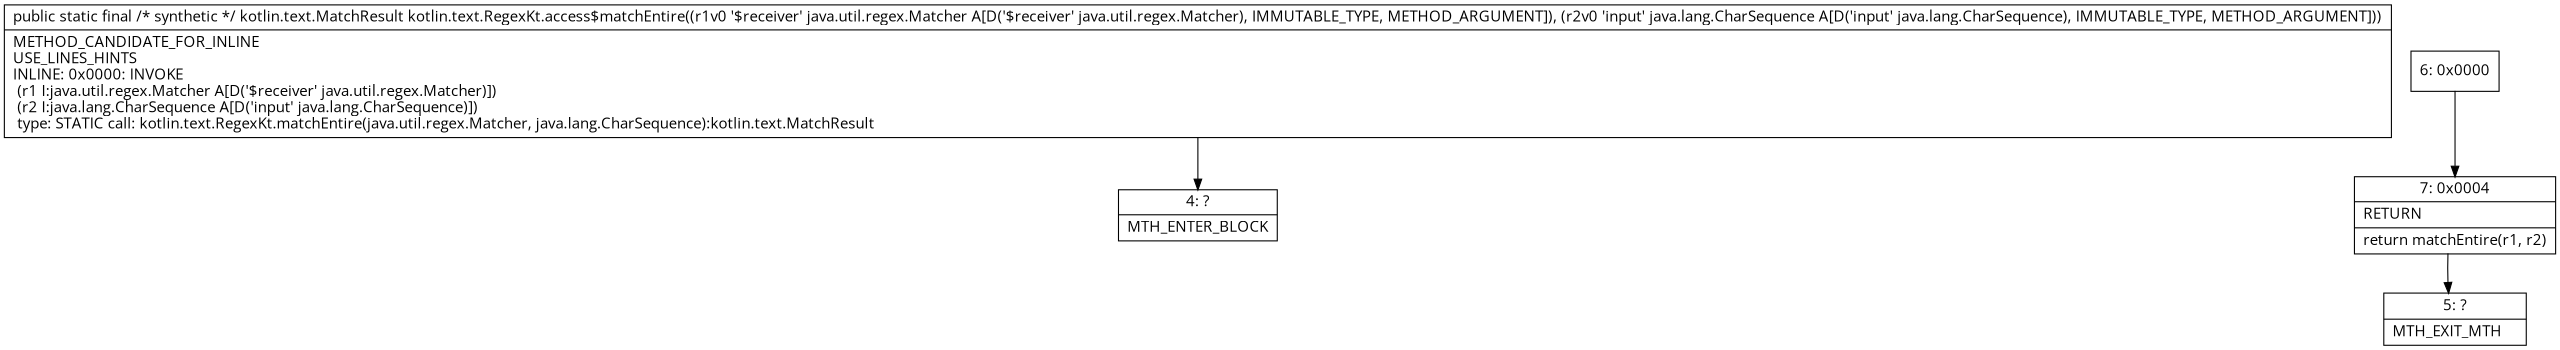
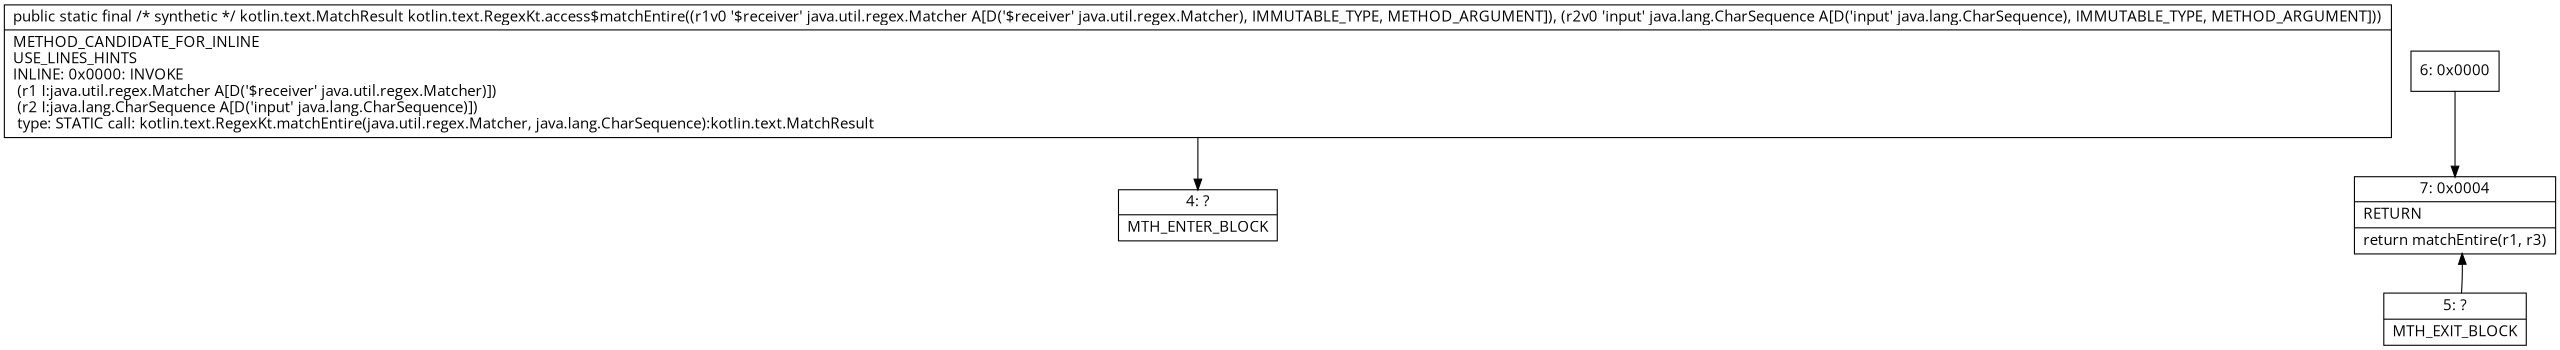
(2455, 240) -> (2455, 240)
(2448, 268) -> (2462, 279)
(2447, 332) -> (2455, 332)
